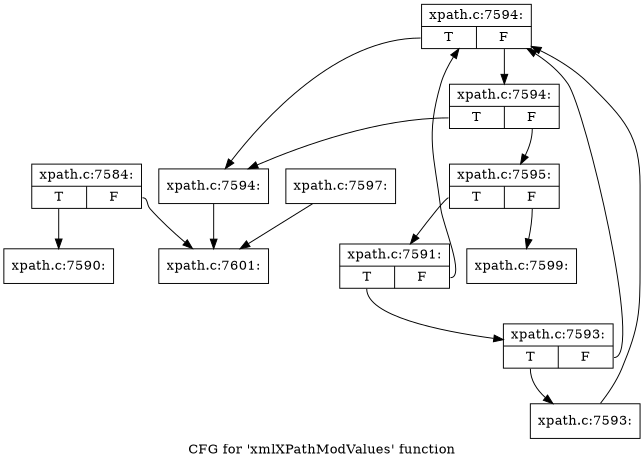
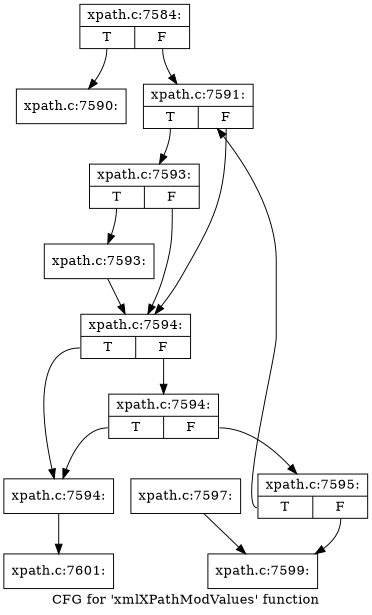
(162, 221) -> (165, 63)
(280, 224) -> (221, 530)
